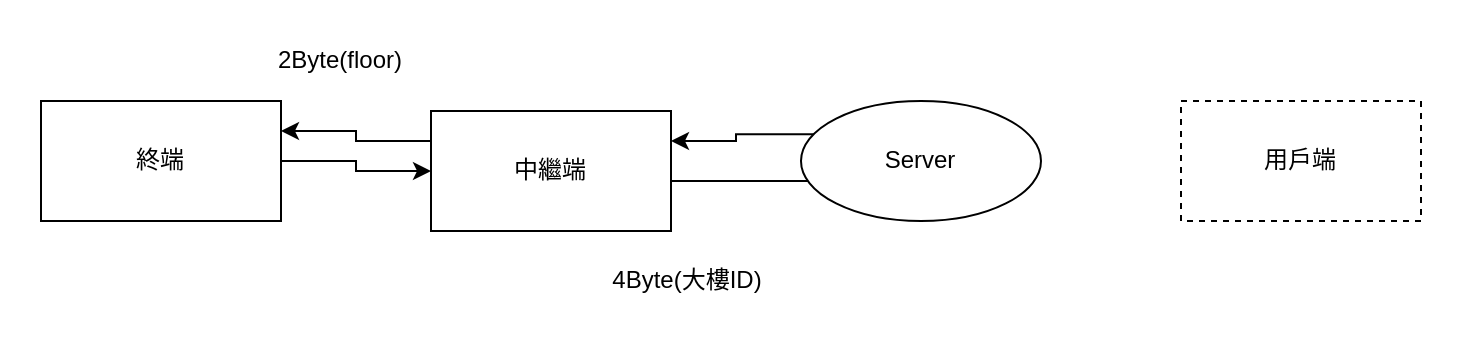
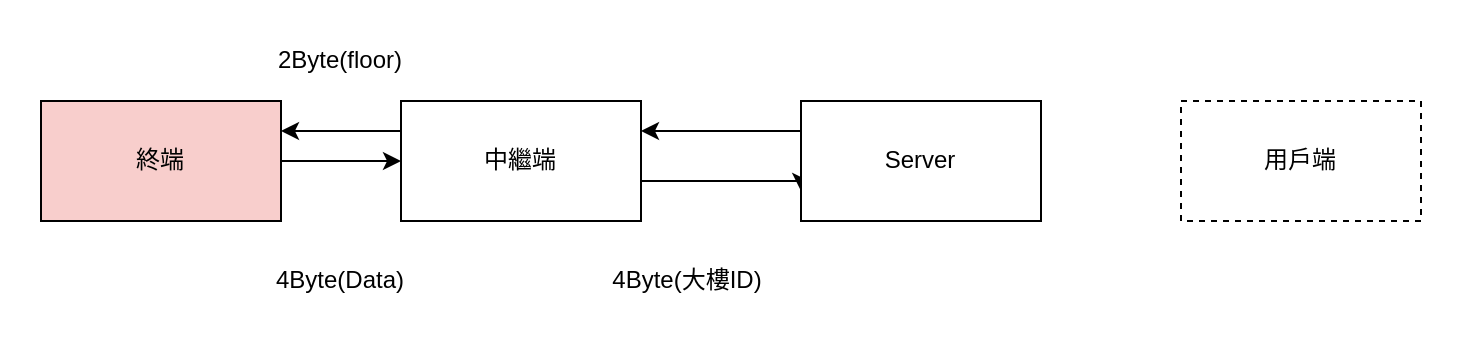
(161, 161) -> (161, 161)
(921, 161) -> (921, 161)
(551, 171) -> (521, 161)
none -> (341, 281)
